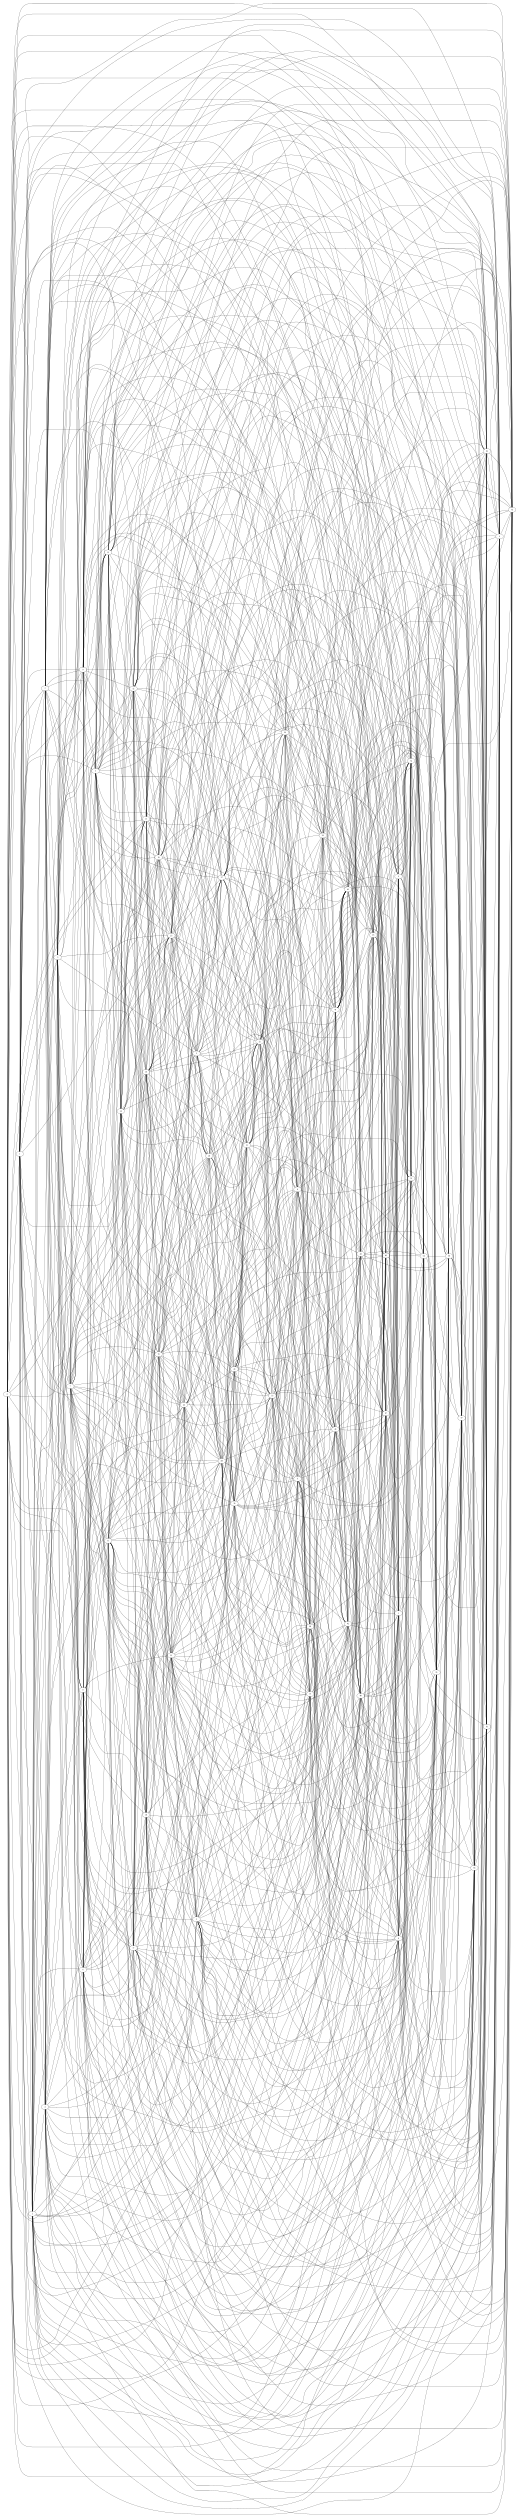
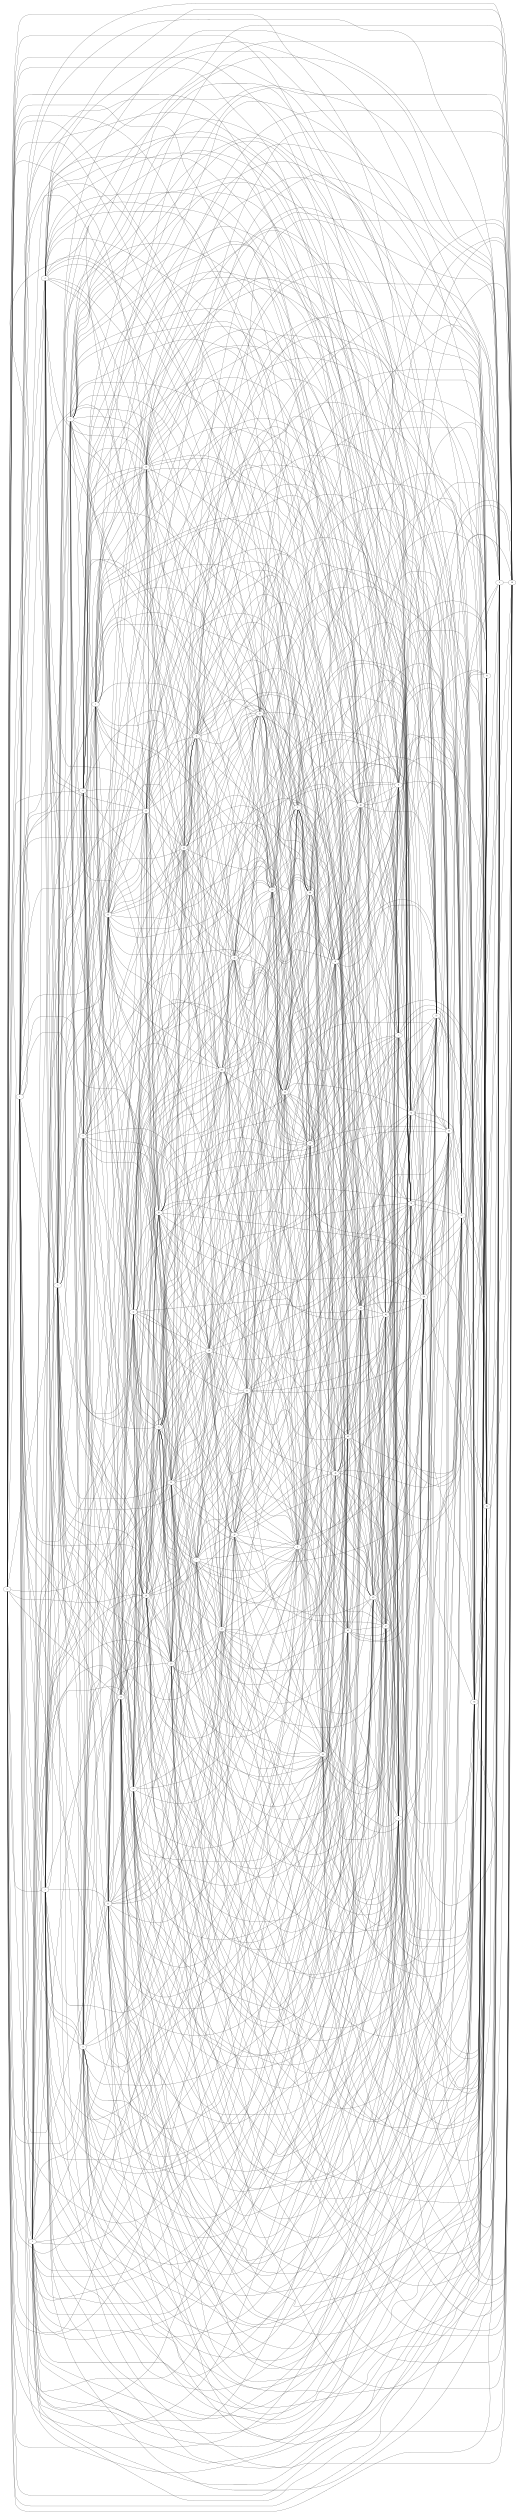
(296, 257) -> none
(281, 488) -> (359, 2095)
(498, 1552) -> none
